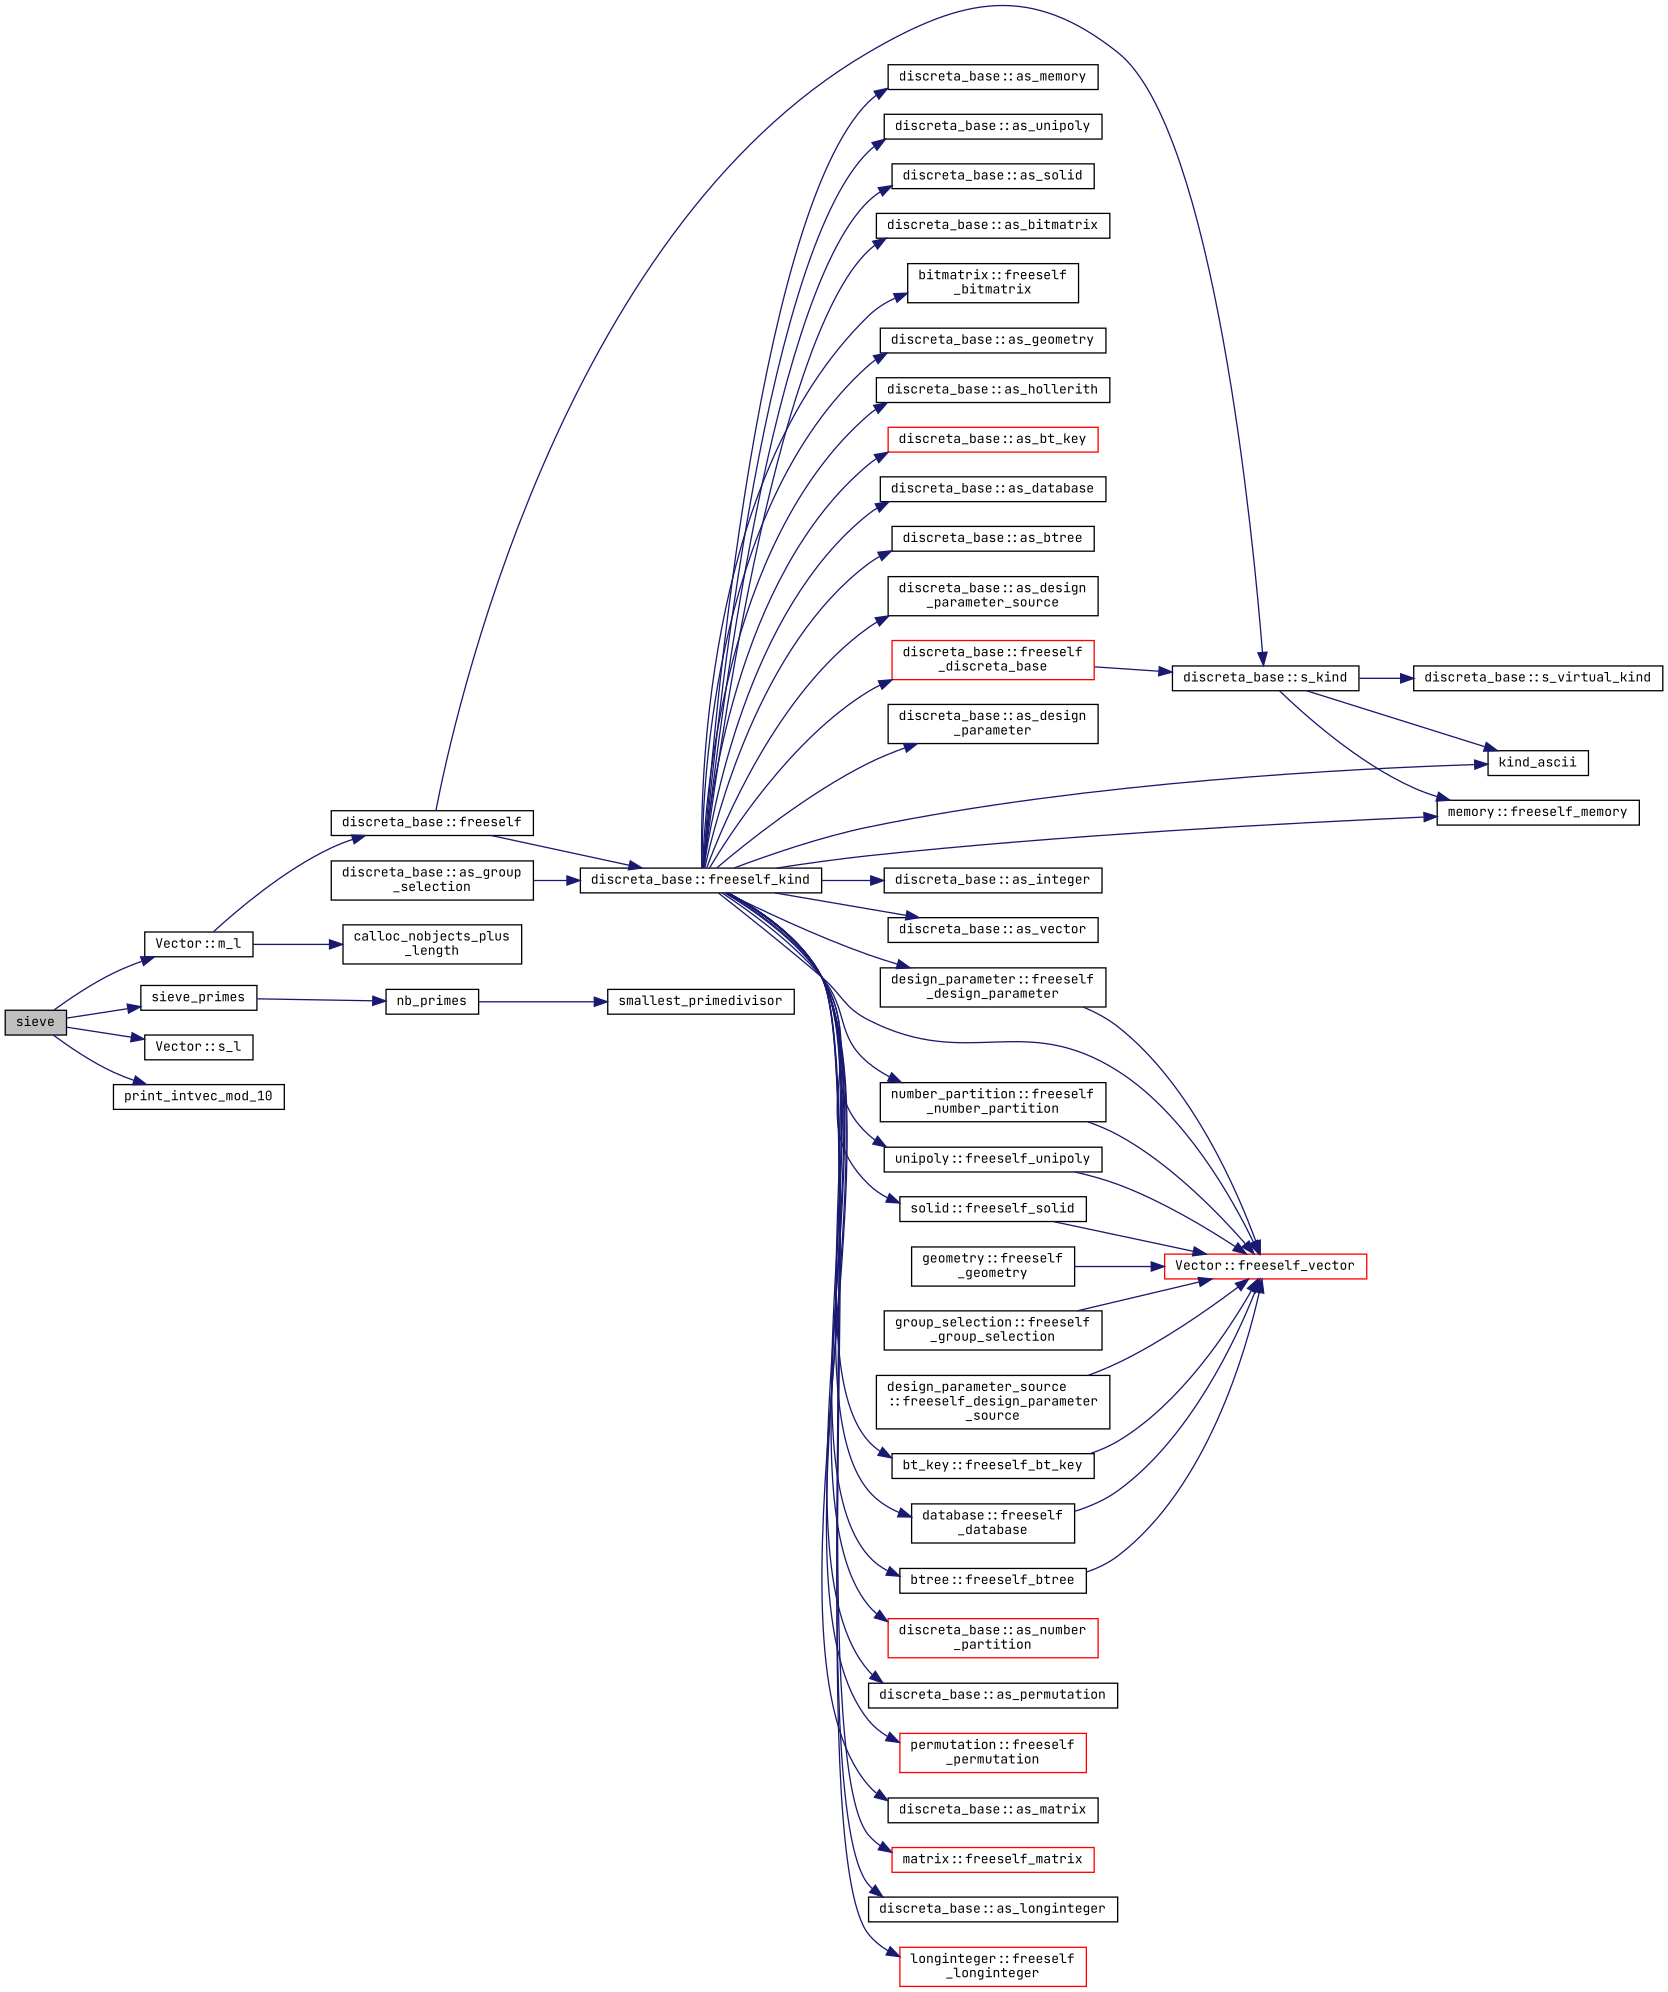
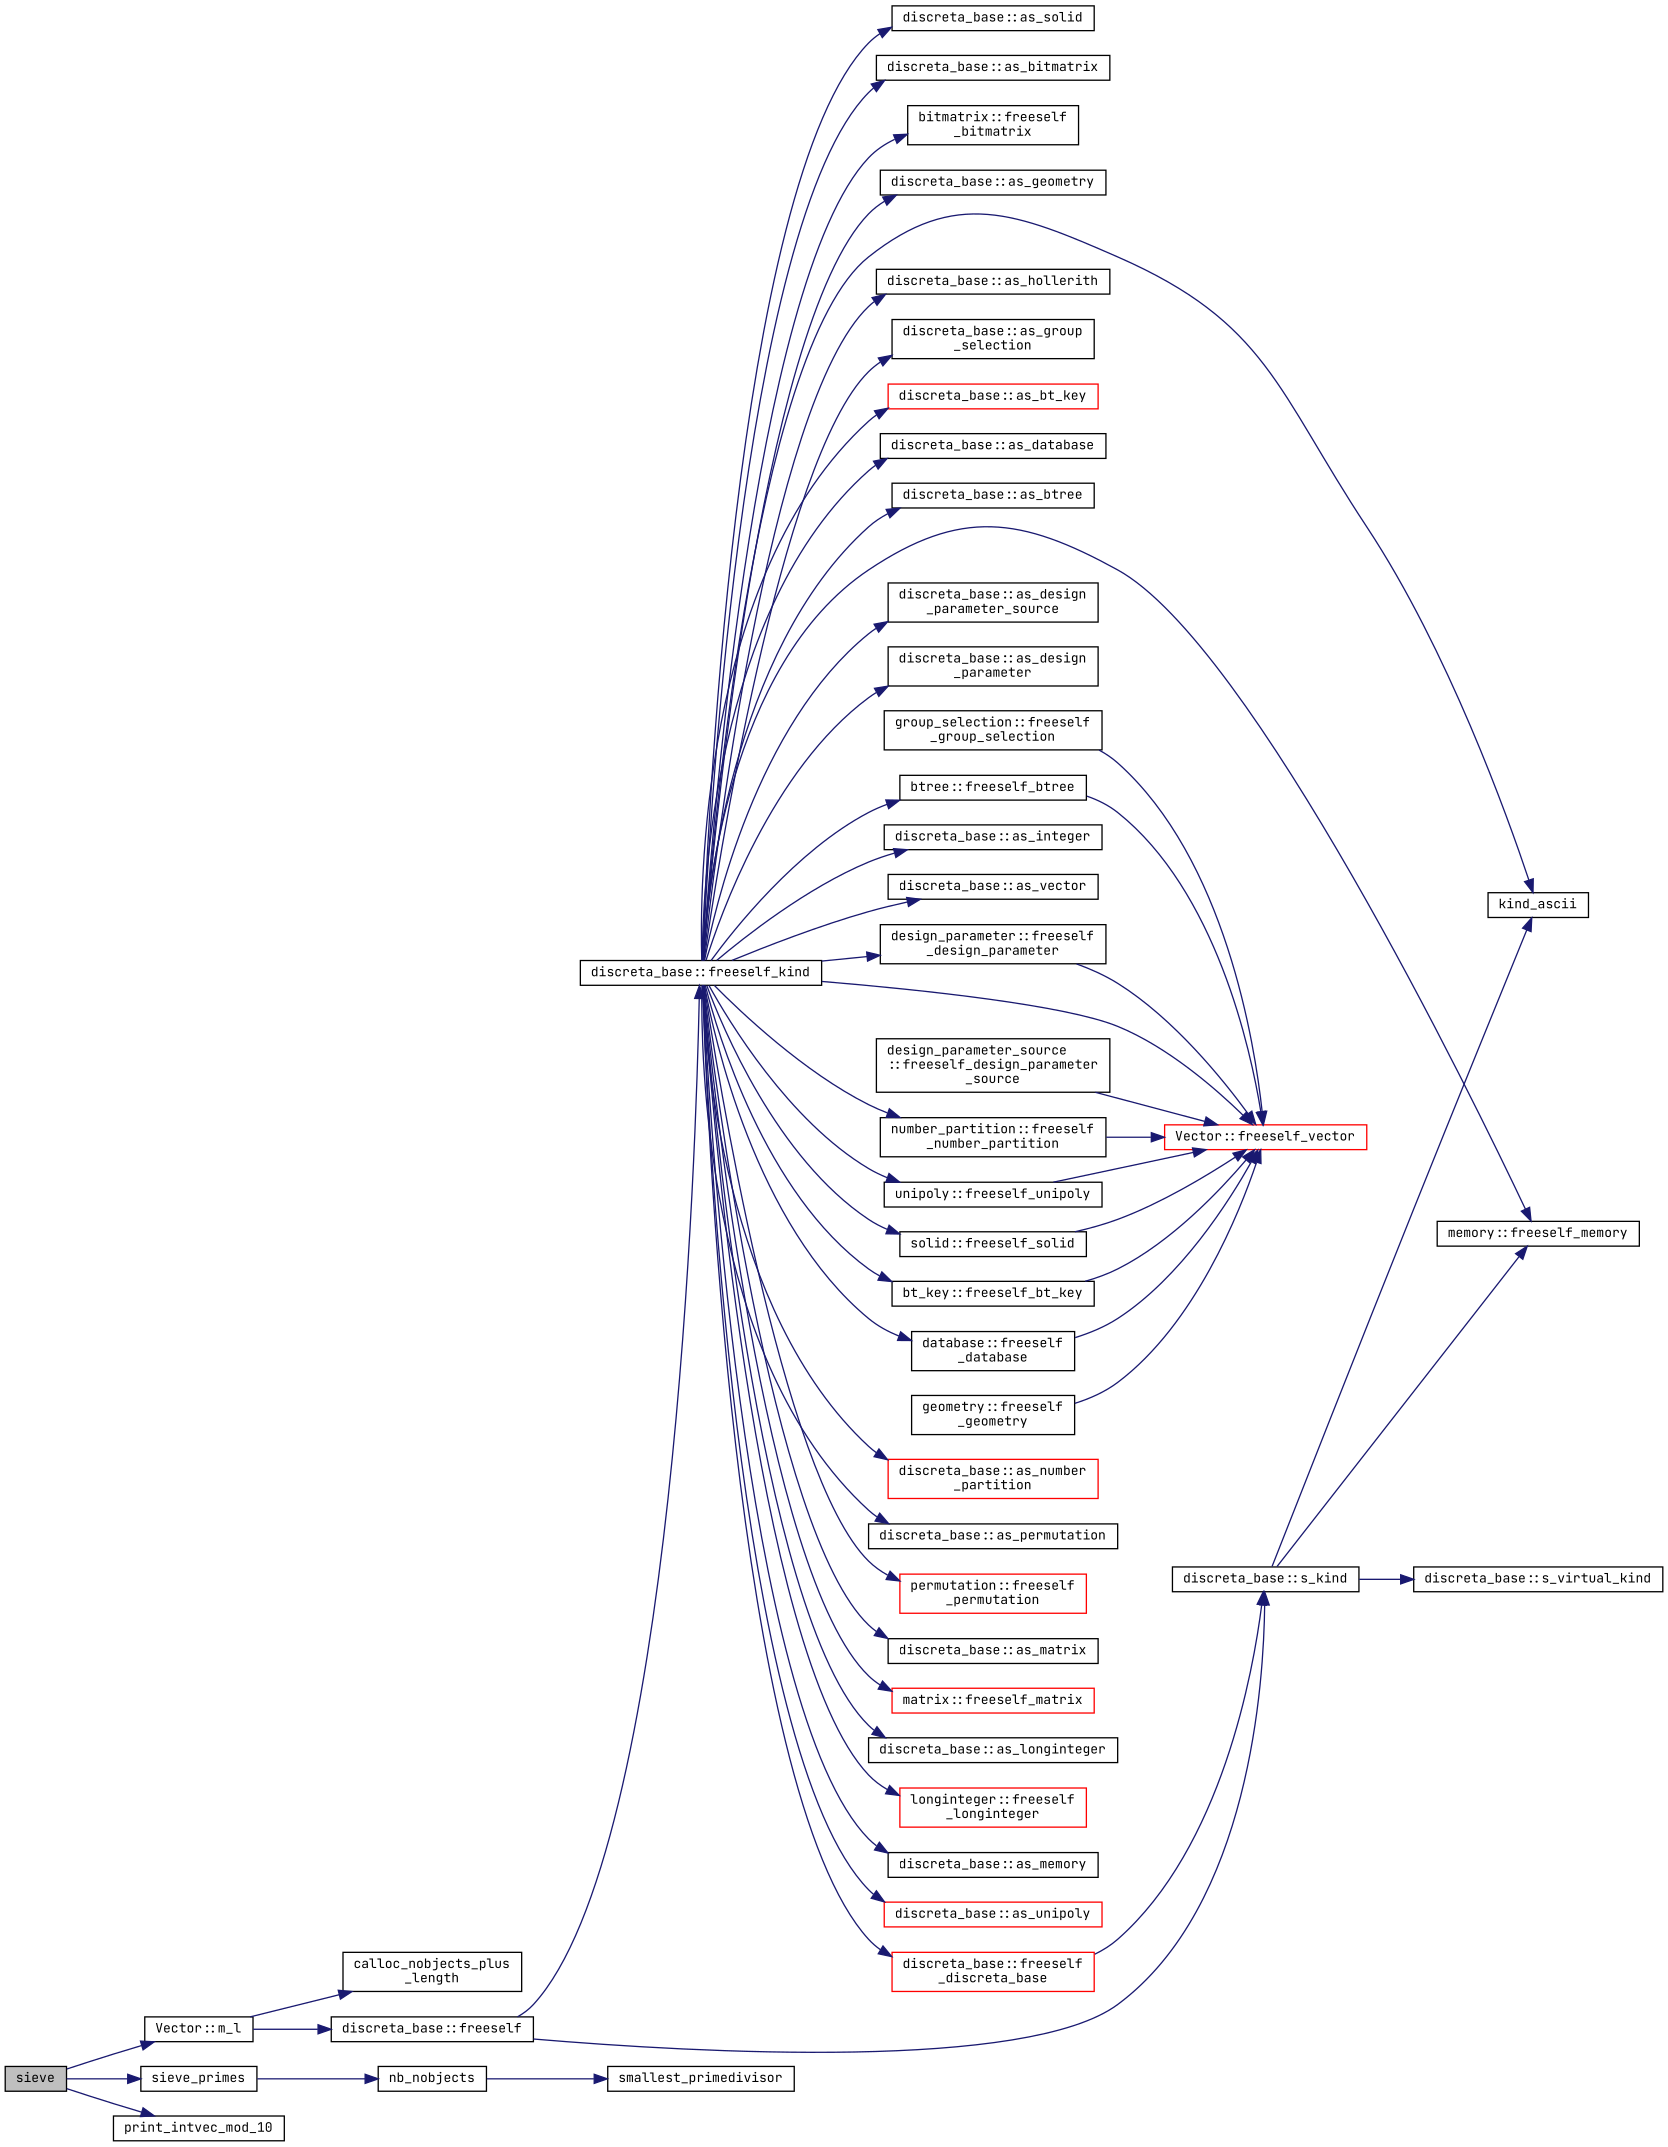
(993, 127) -> (993, 1915)
(550, 880) -> (758, 665)
(432, 1002) -> (432, 2079)
(199, 1047) -> none
